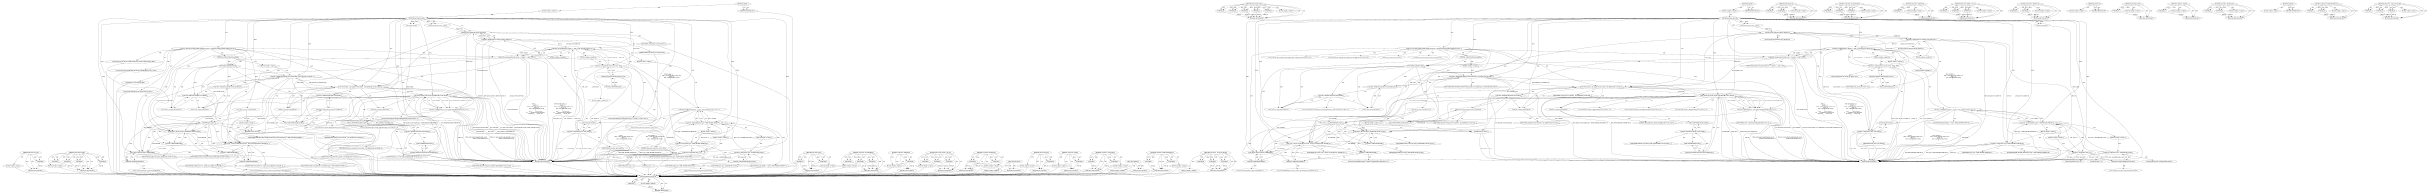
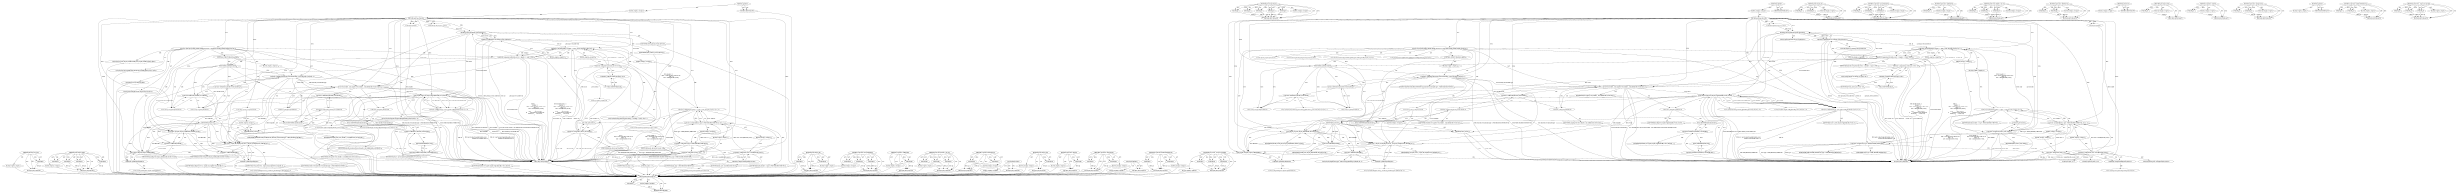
(1691, 109) -> none
